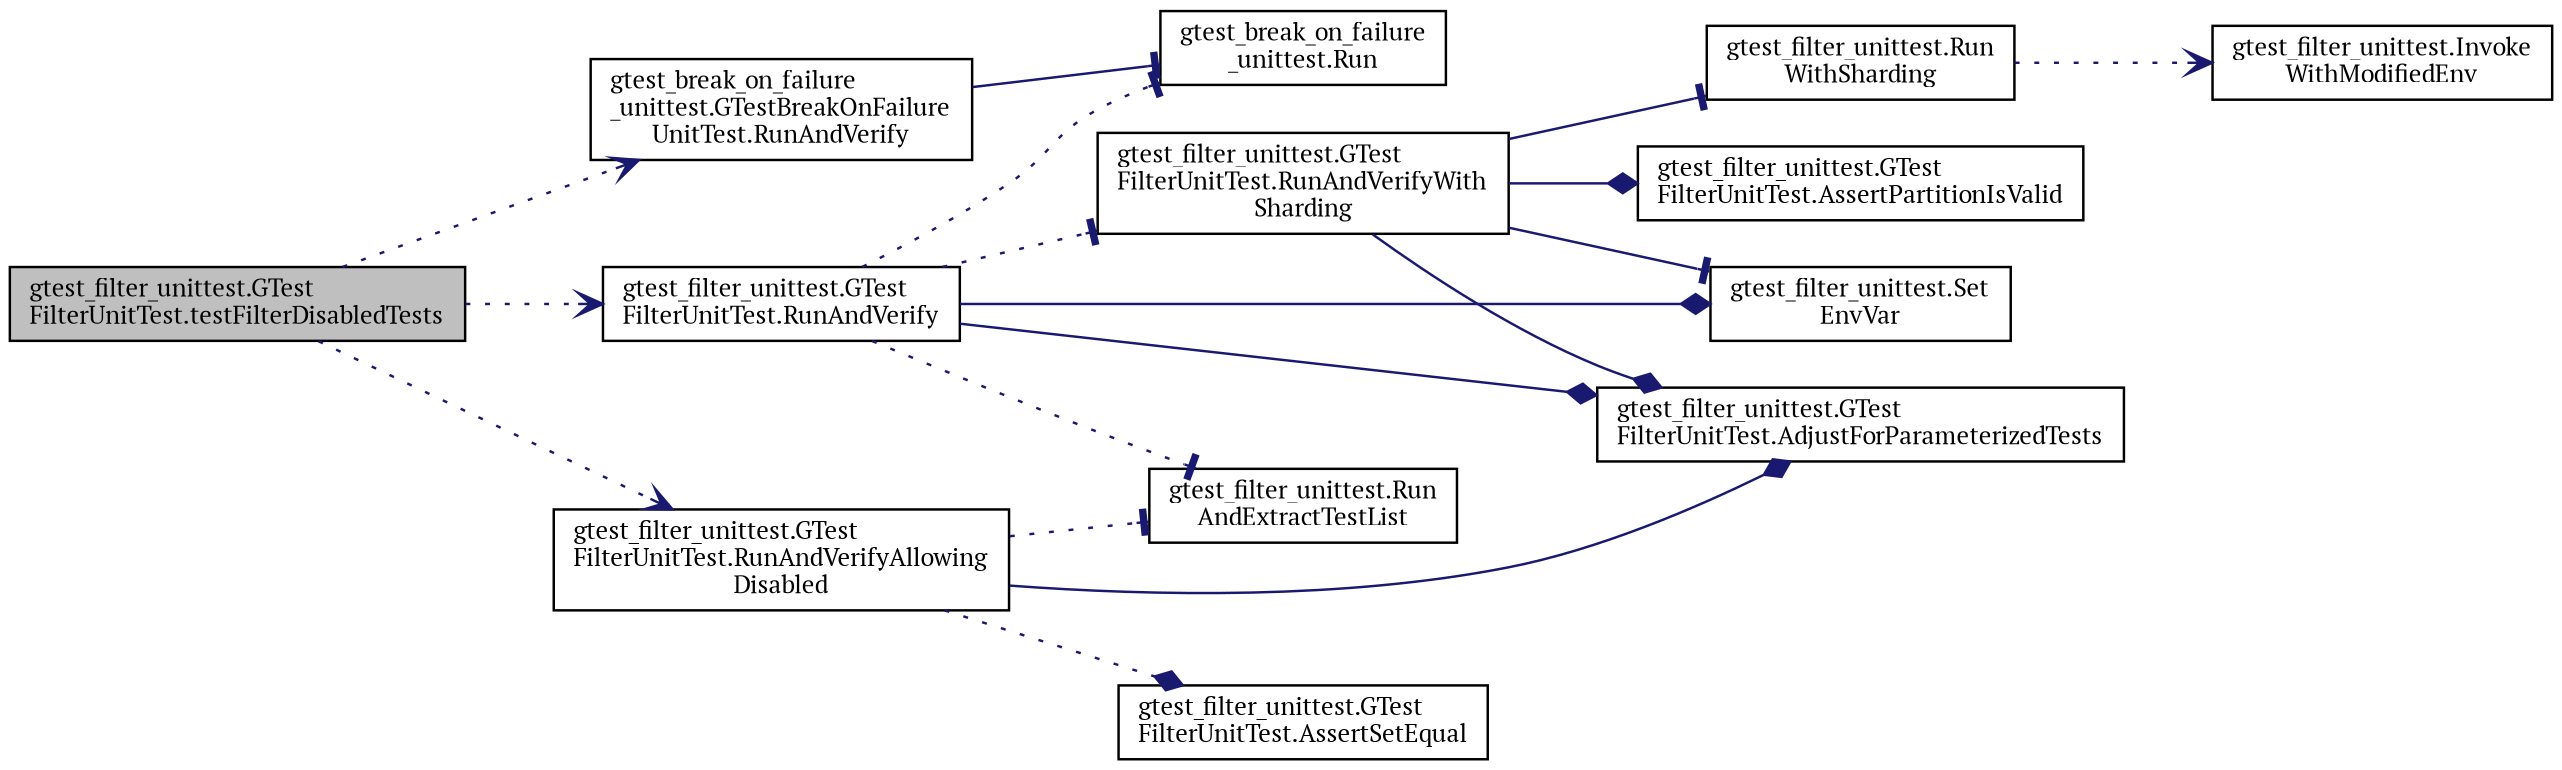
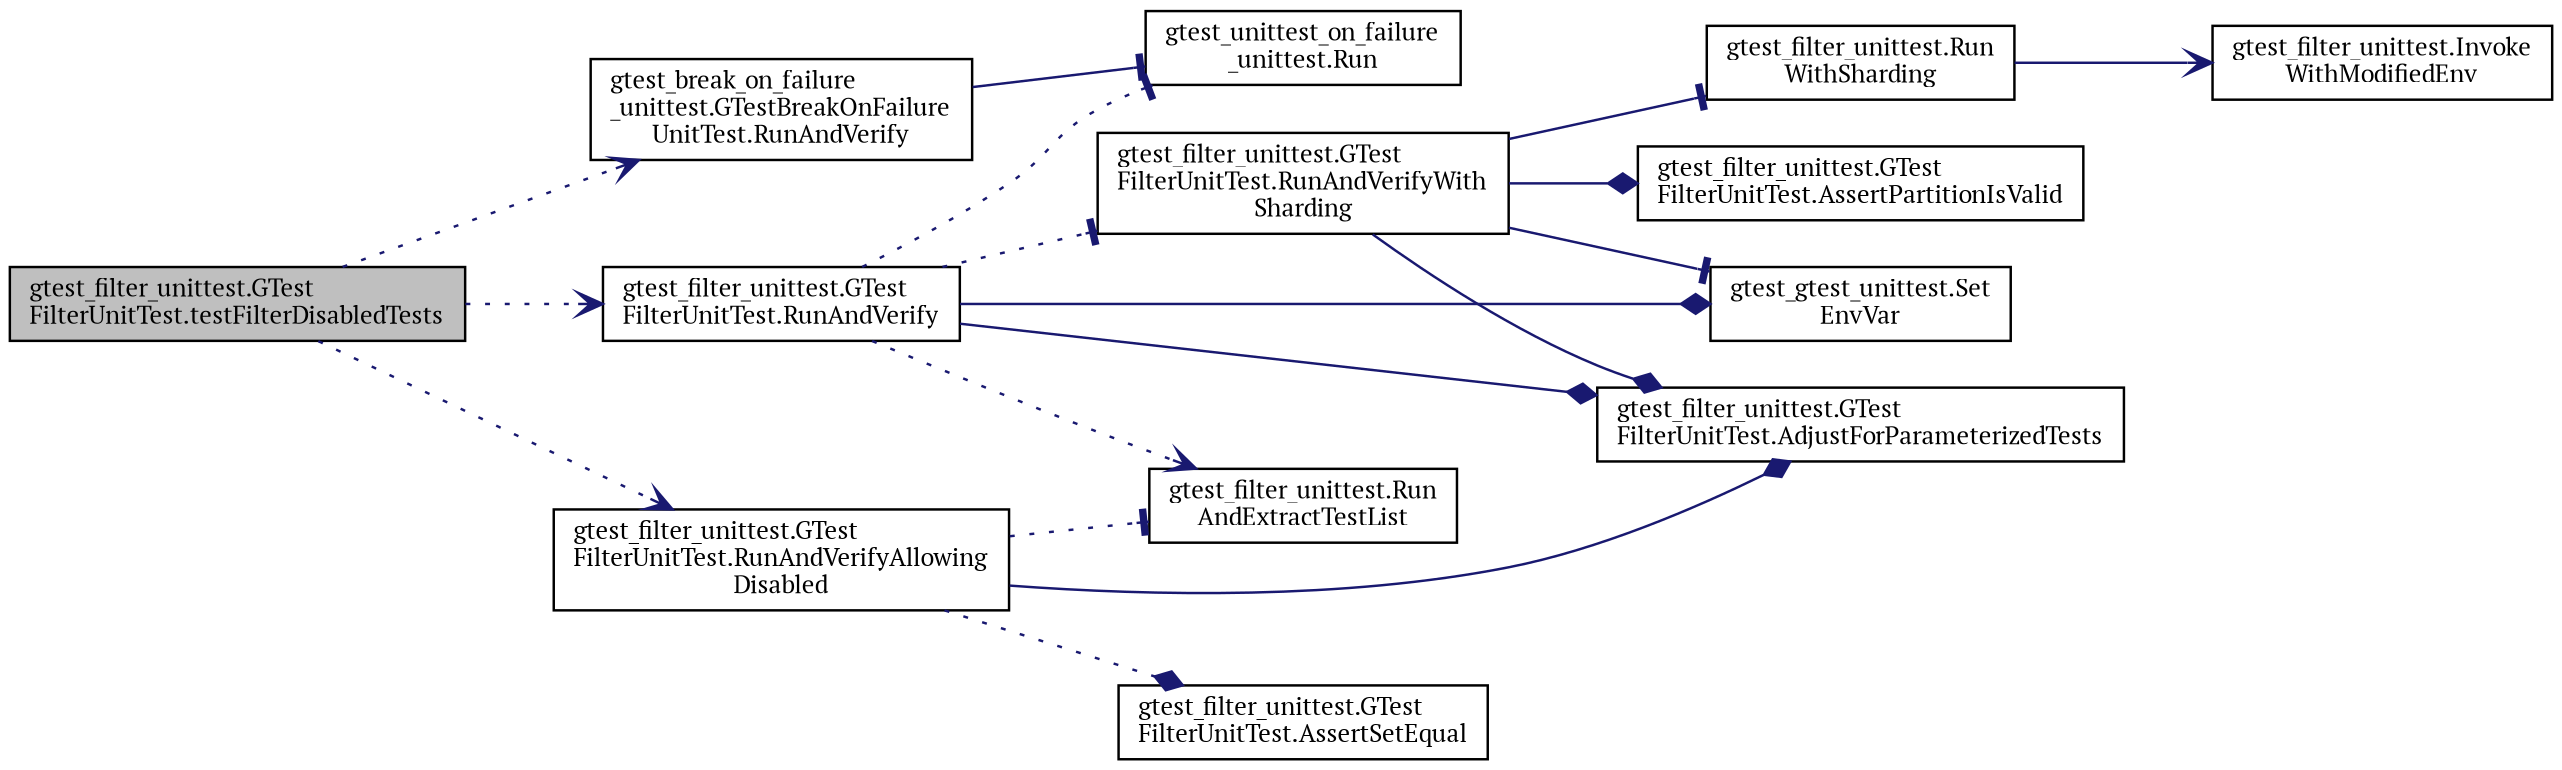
(1303, 48) -> (1303, 48)
(2101, 63) -> (2101, 63)
(1861, 304) -> (1861, 304)
(1027, 404) -> (1022, 402)
